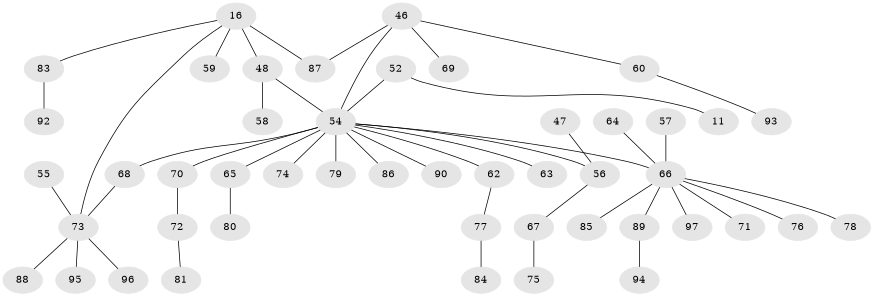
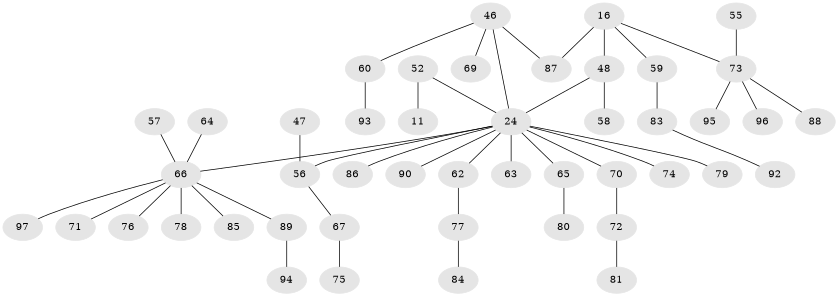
(138, 38) -> (657, 95)
(336, 122) -> (511, 122)
(125, 175) -> none
